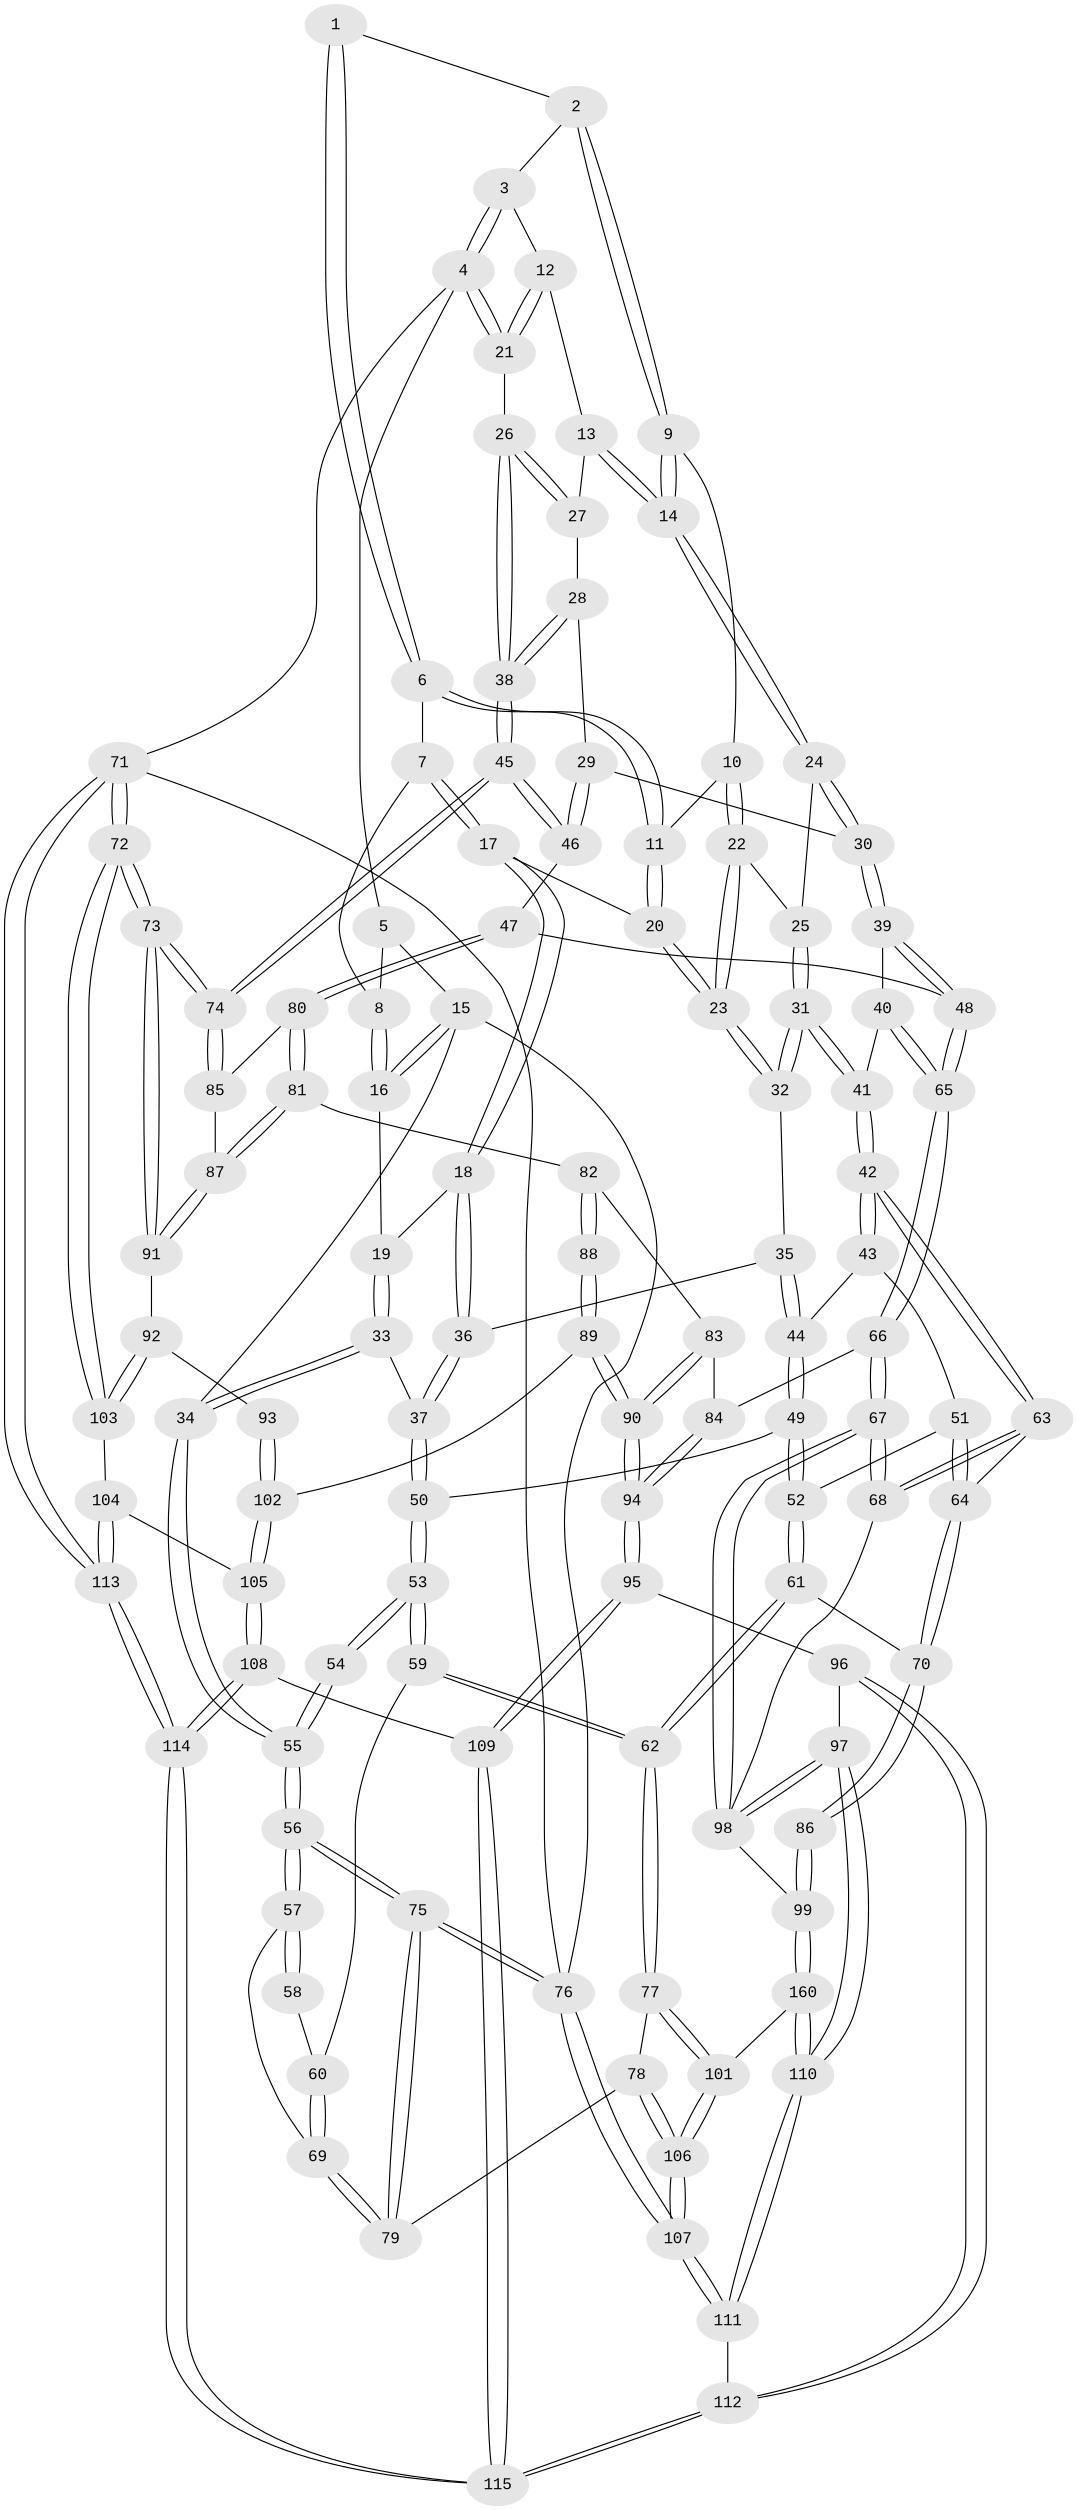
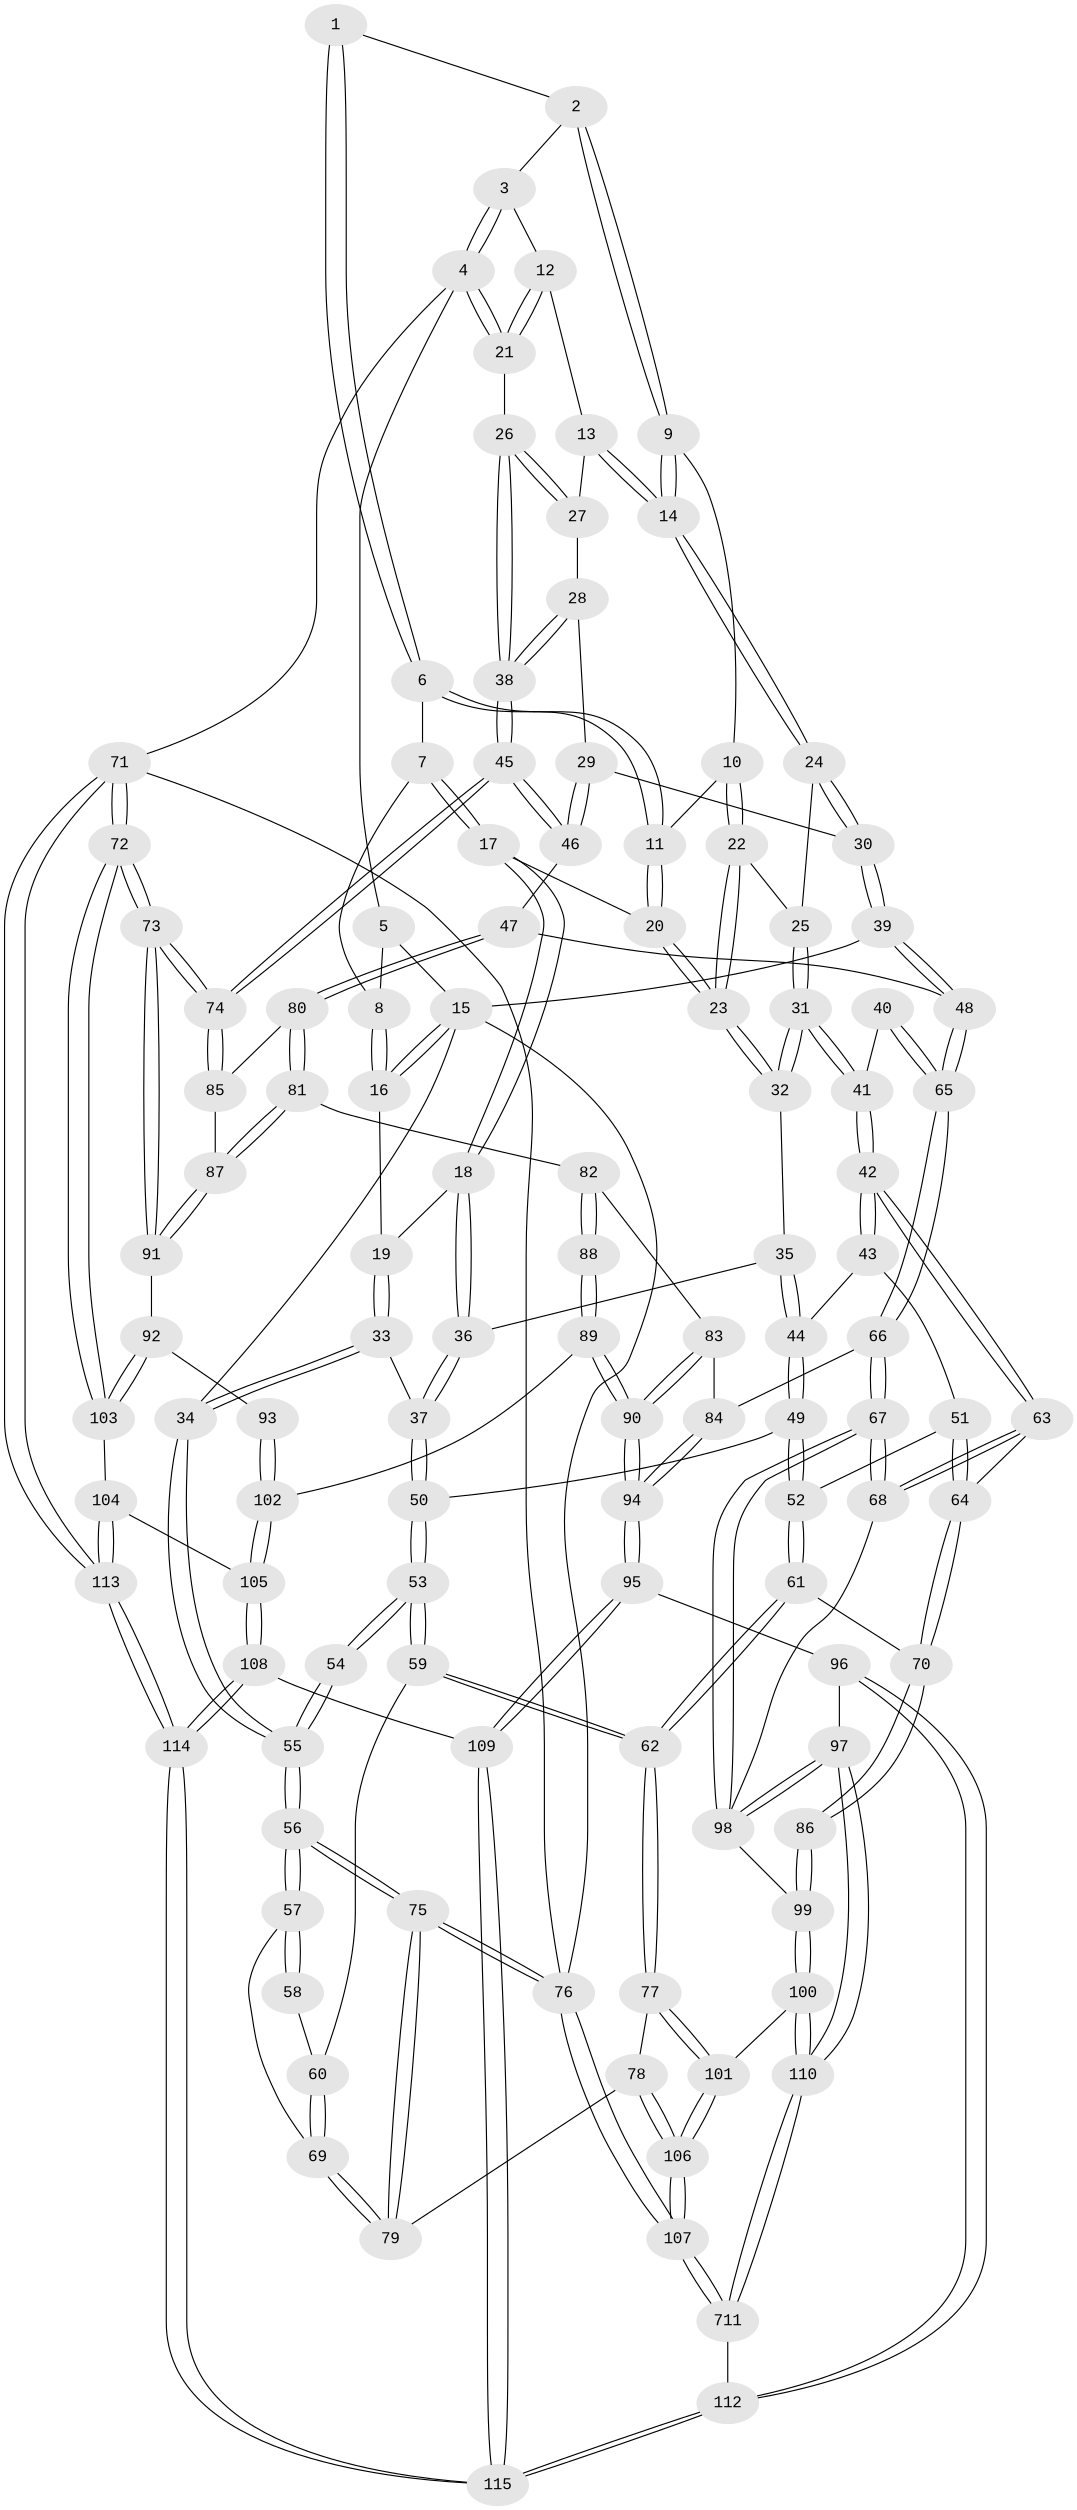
(883, 968) -> (678, 984)
(803, 1993) -> (803, 1993)
(728, 2321) -> (728, 2321)
